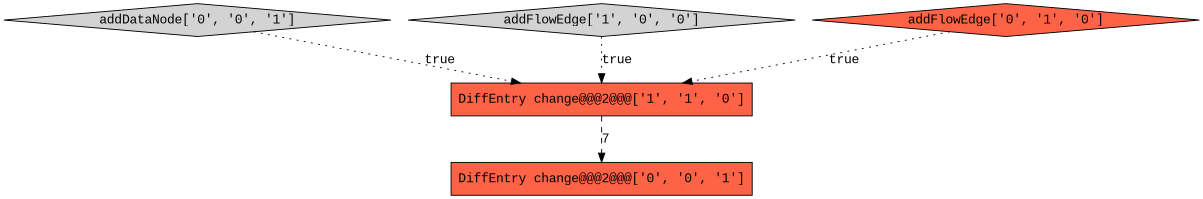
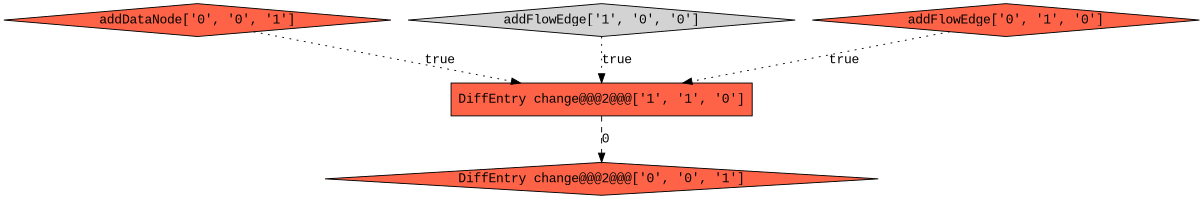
(197, 20) -> (197, 20)
(606, 139) -> (606, 139)
(602, 179) -> (602, 179)
